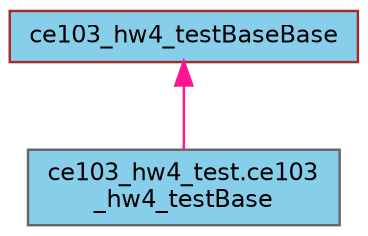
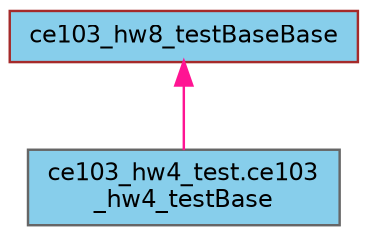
(184, 37) -> (184, 37)
